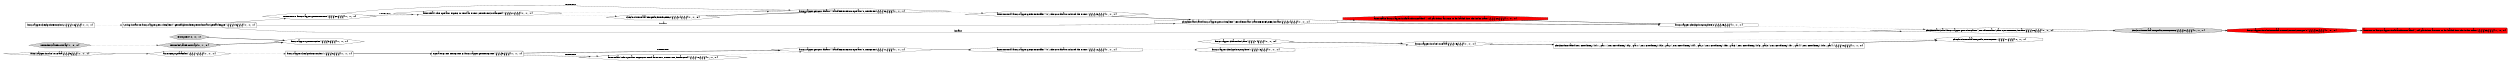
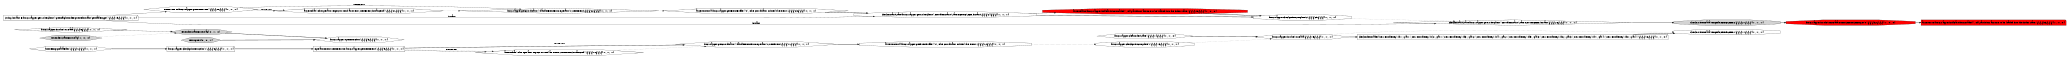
(663, 17) -> none
(60, 25) -> none
(132, 54) -> (142, 31)
(257, 54) -> (139, 49)
